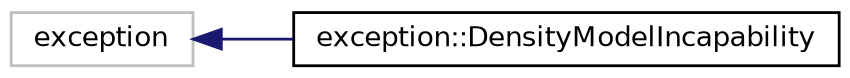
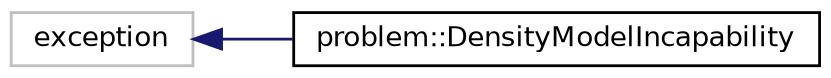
(566, 39) -> (557, 39)
